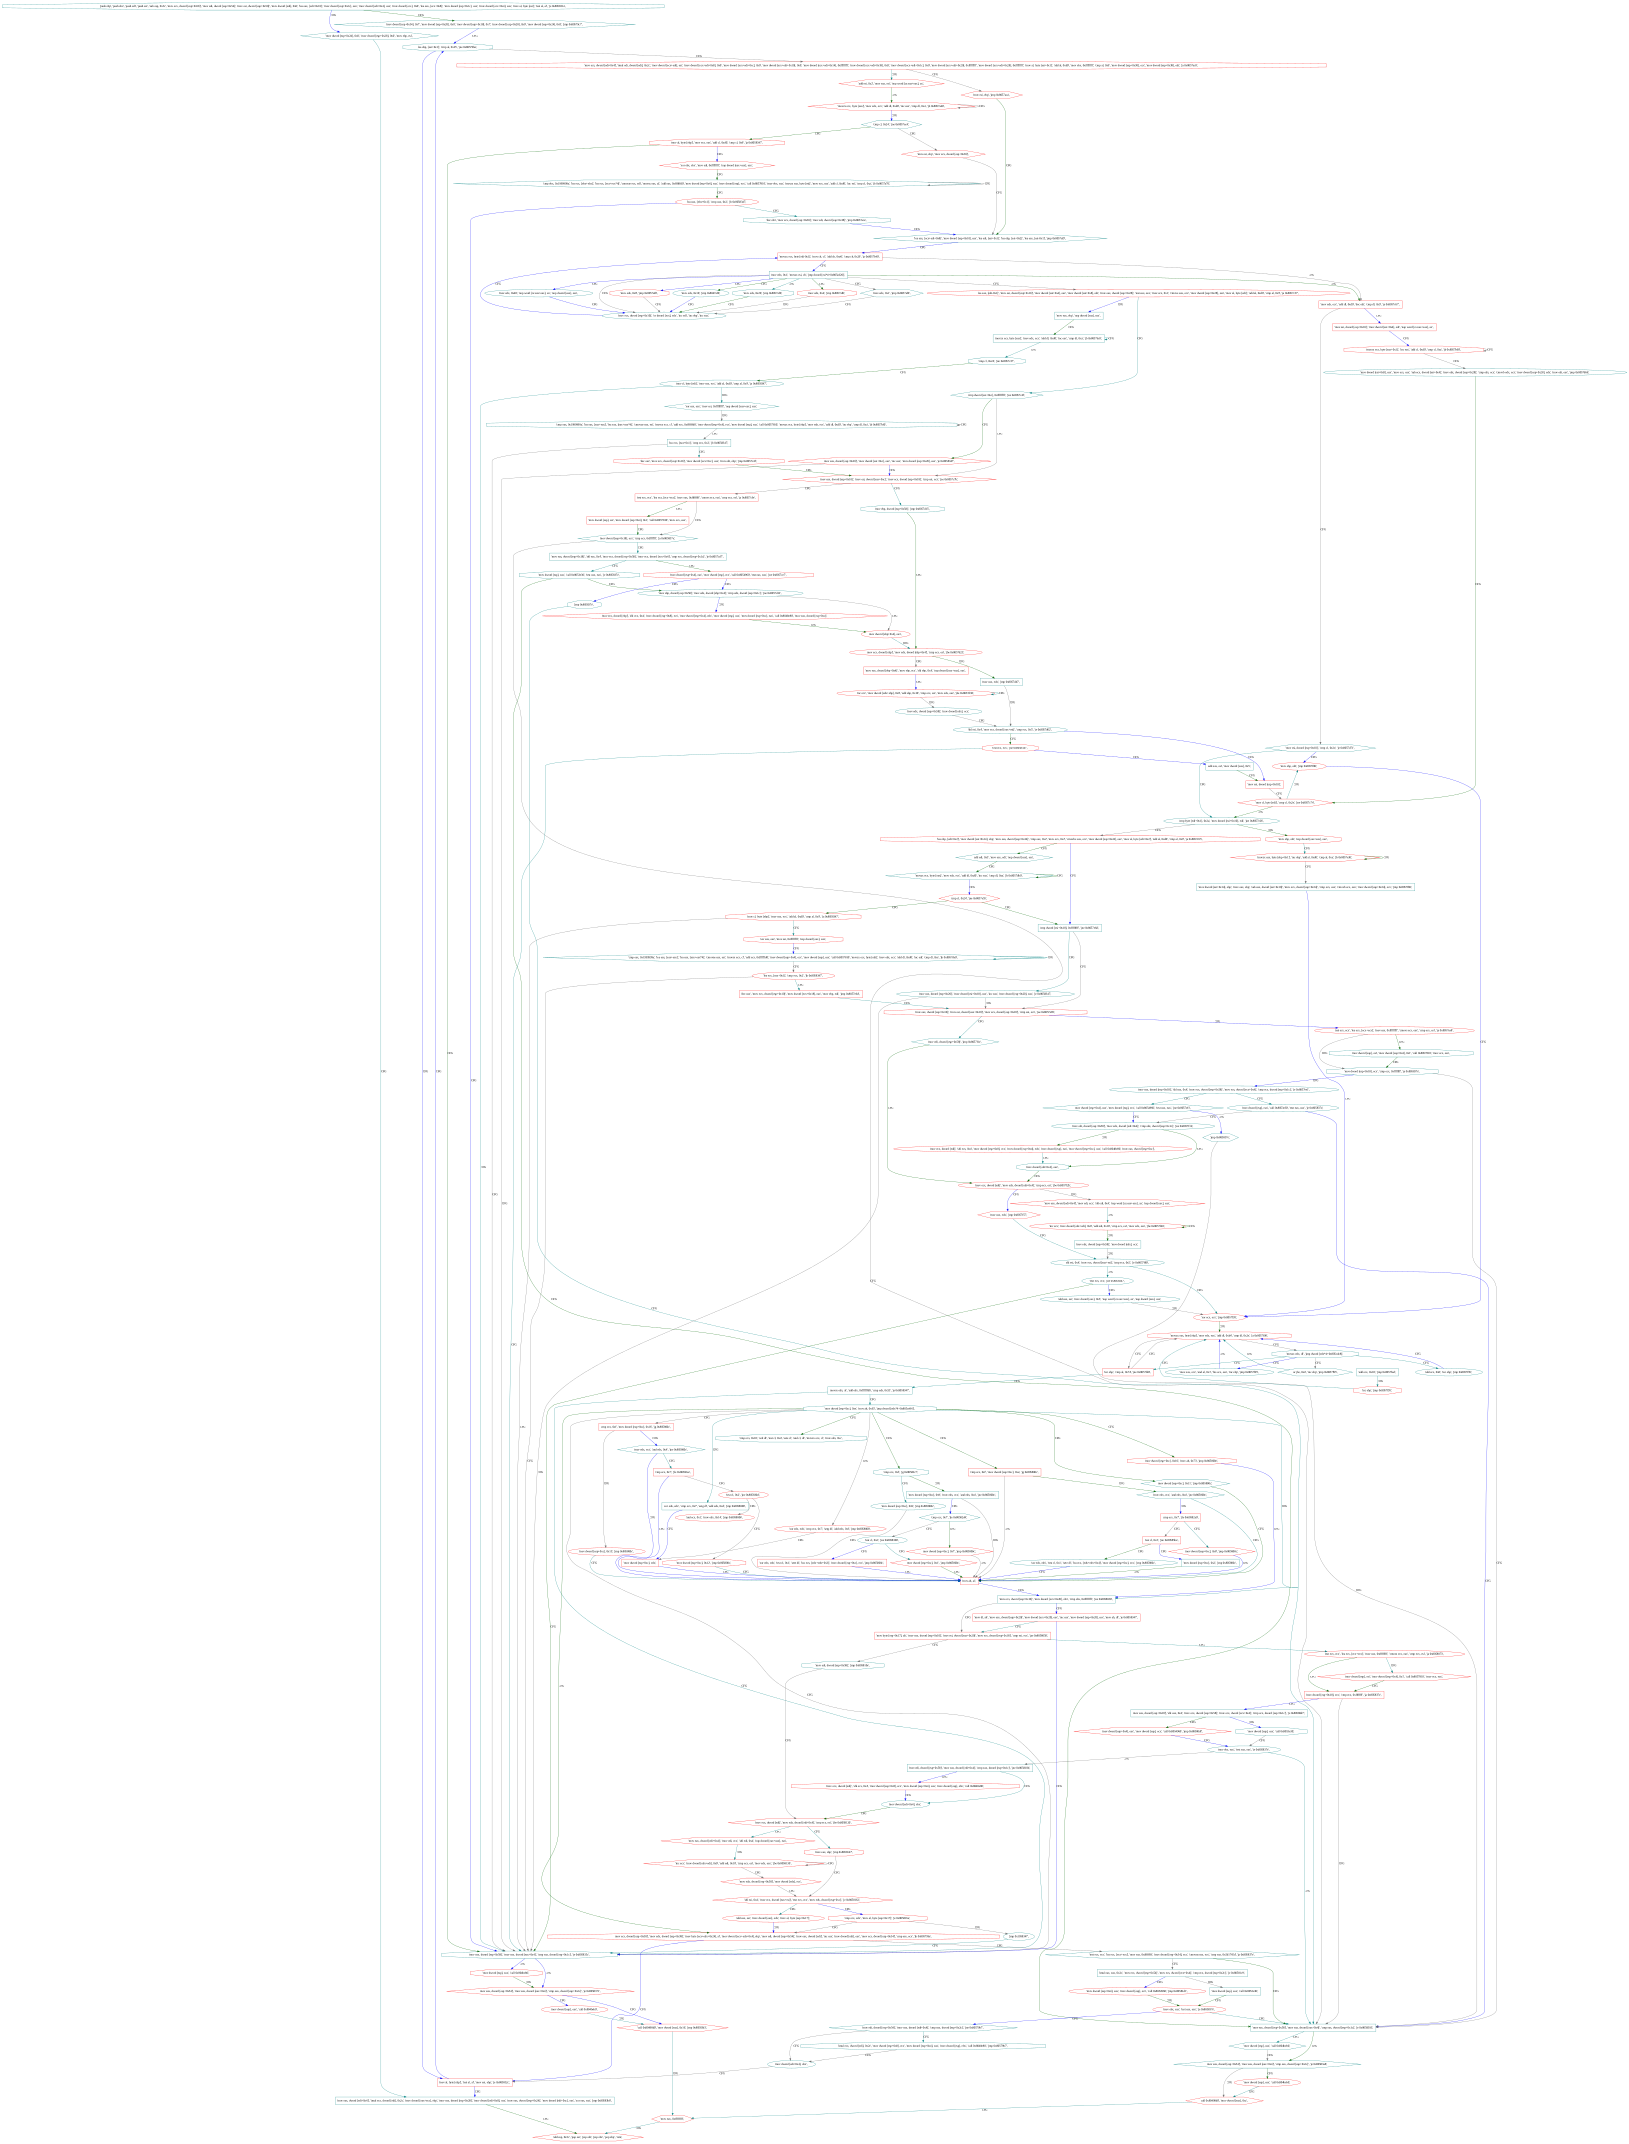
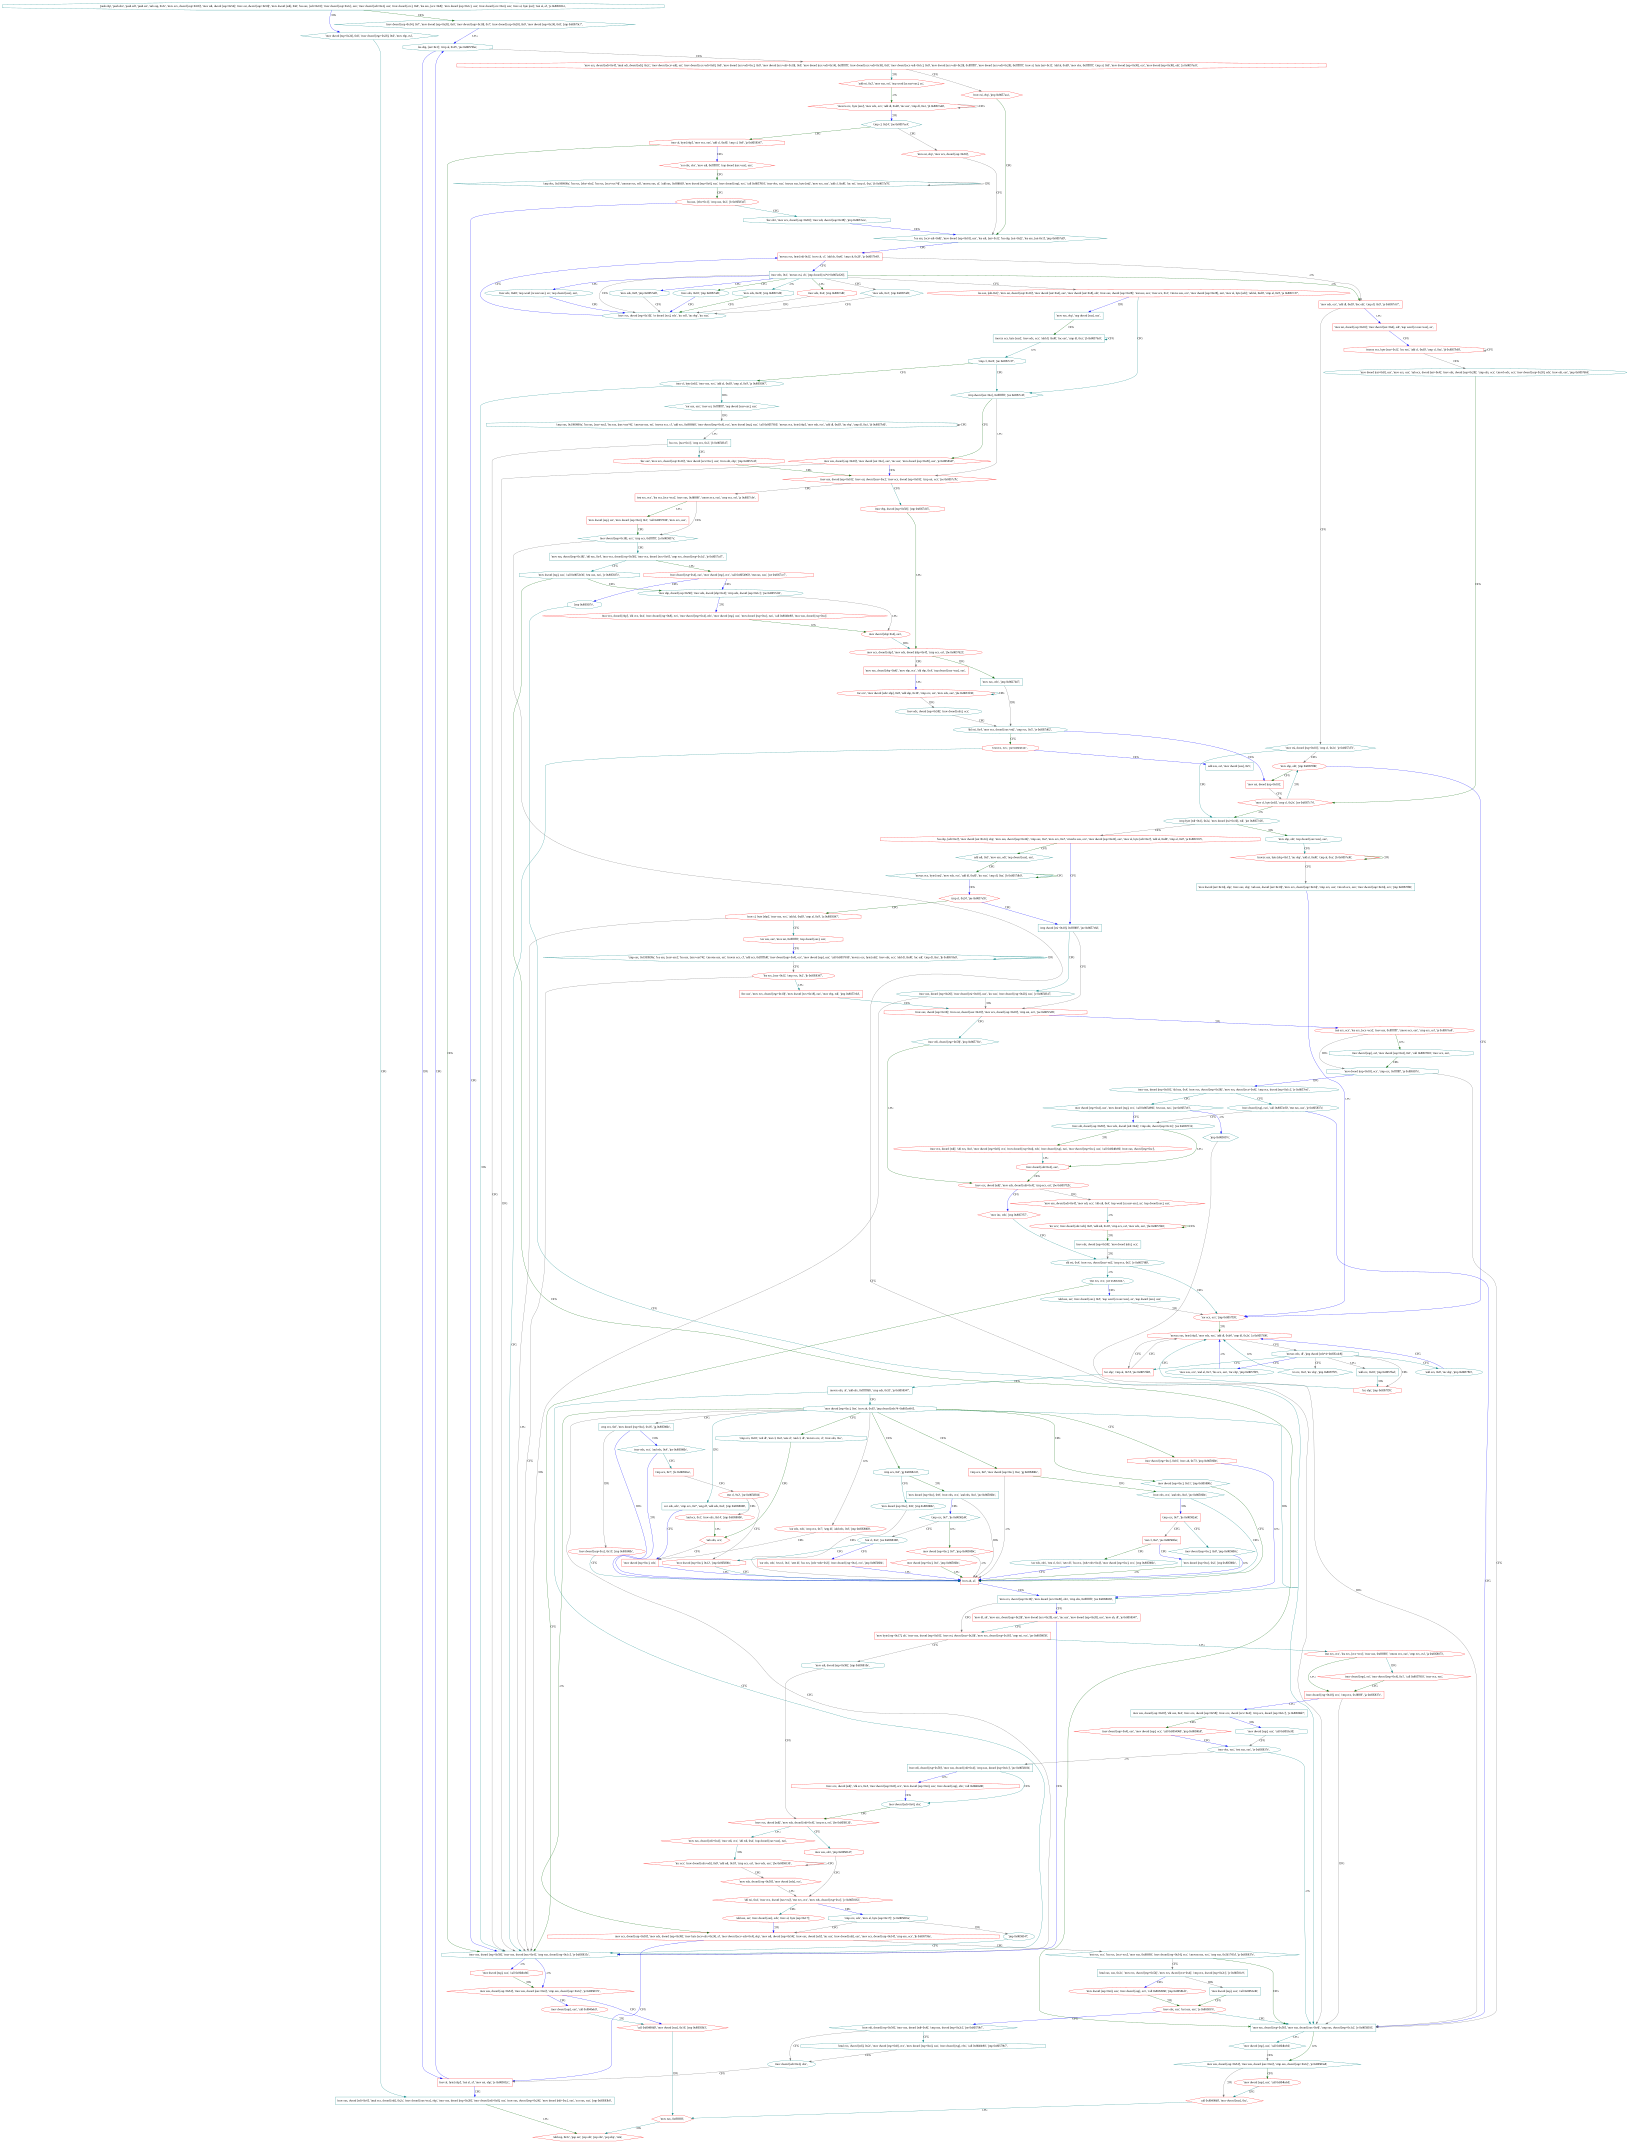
(639, 293) -> (639, 293)
(701, 293) -> (701, 293)
(892, 293) -> (892, 293)
none -> (997, 377)
(903, 509) -> (903, 509)
(1001, 682) -> (1001, 682)
(1311, 757) -> (1311, 757)
(1246, 775) -> (1283, 775)
(1303, 839) -> (1303, 839)
(1019, 913) -> (1019, 913)
(1043, 1167) -> (1043, 1167)
(1009, 1215) -> (1009, 1215)
none -> (1390, 1362)
none -> (1345, 1363)
(1315, 1372) -> (1315, 1372)
(1449, 1372) -> (1449, 1372)
(636, 1427) -> (636, 1427)
(901, 1472) -> (901, 1472)
(744, 1495) -> (744, 1495)
(1181, 1518) -> (1181, 1518)
none -> (715, 1540)
(1162, 1540) -> (1162, 1540)
(1212, 1552) -> (1212, 1552)
(896, 1553) -> (803, 1554)
(724, 1577) -> (630, 1575)
(834, 1852) -> (834, 1852)
(878, 1918) -> (878, 1918)
(1019, 1937) -> (1019, 1937)
